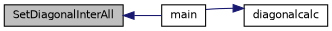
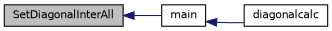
(219, 9) -> (230, 23)
